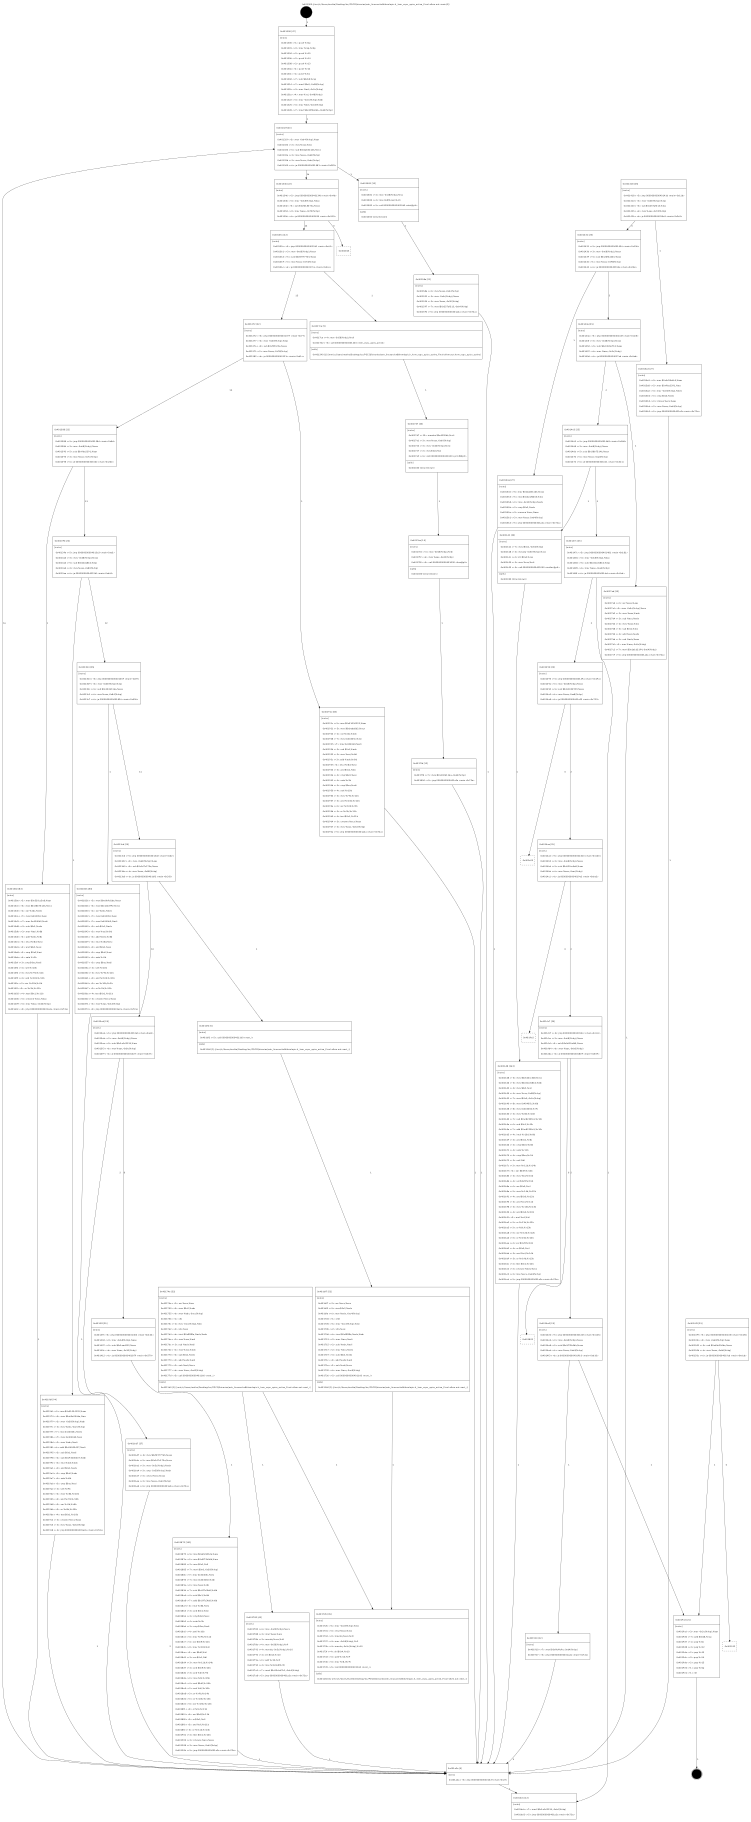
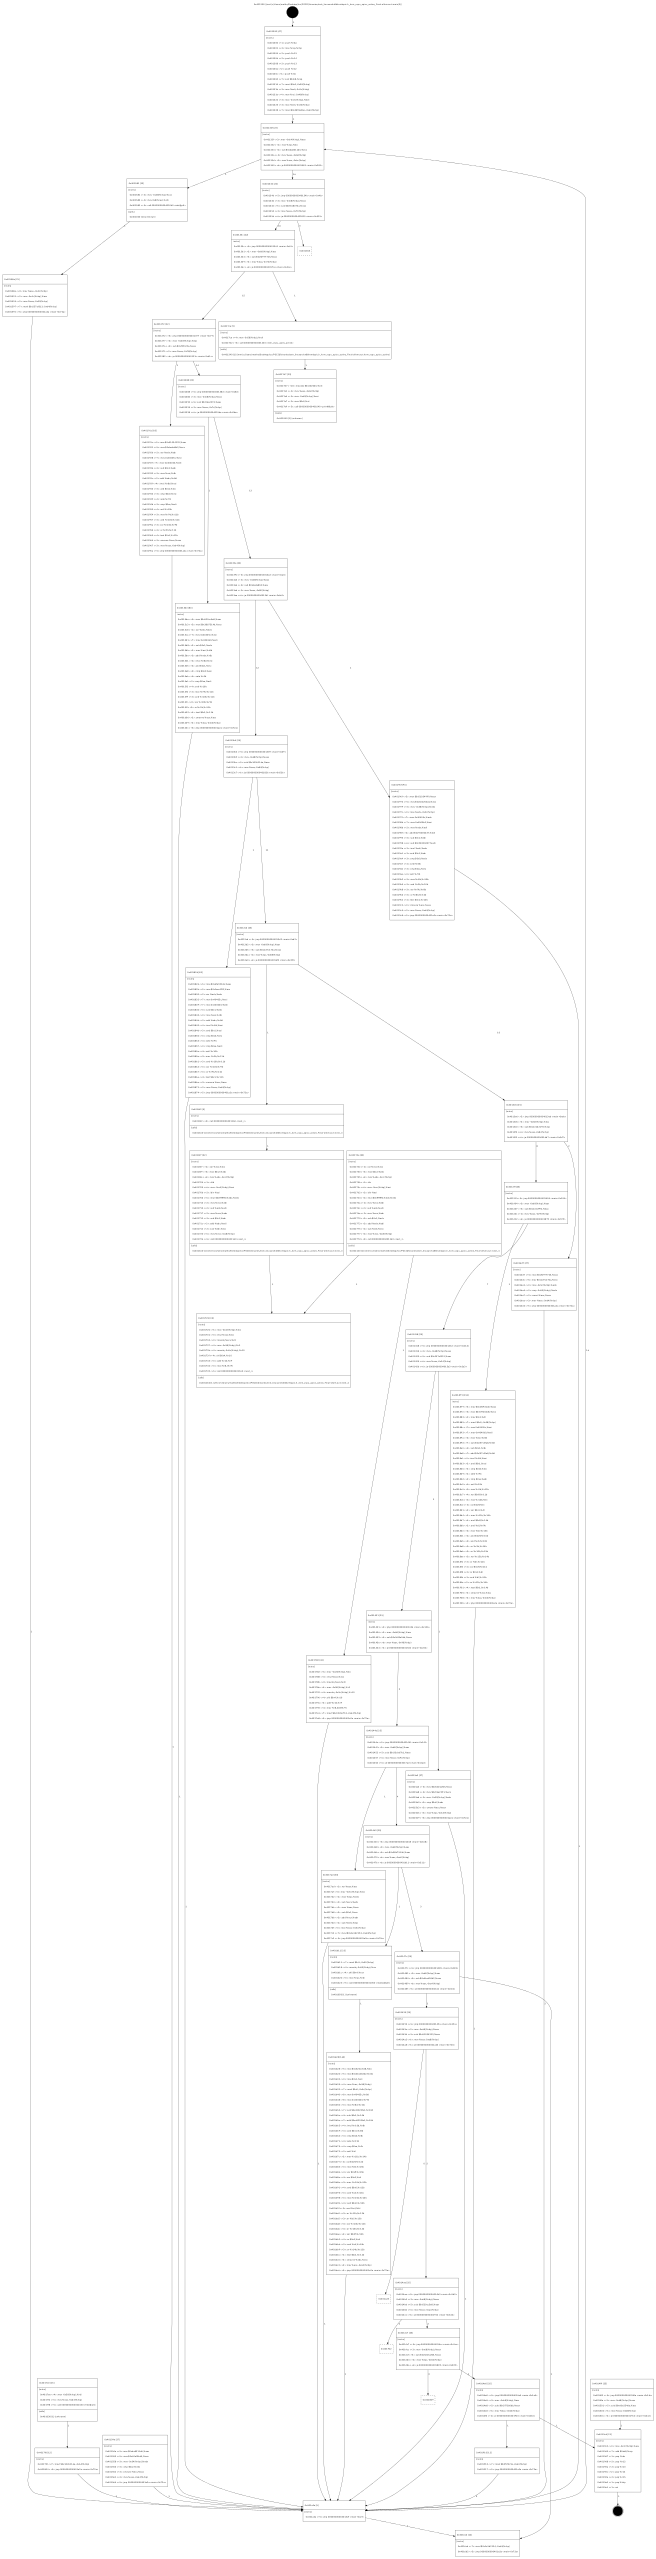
(557, 370) -> none
(438, 503) -> none
none -> (477, 1267)
(730, 1646) -> none
